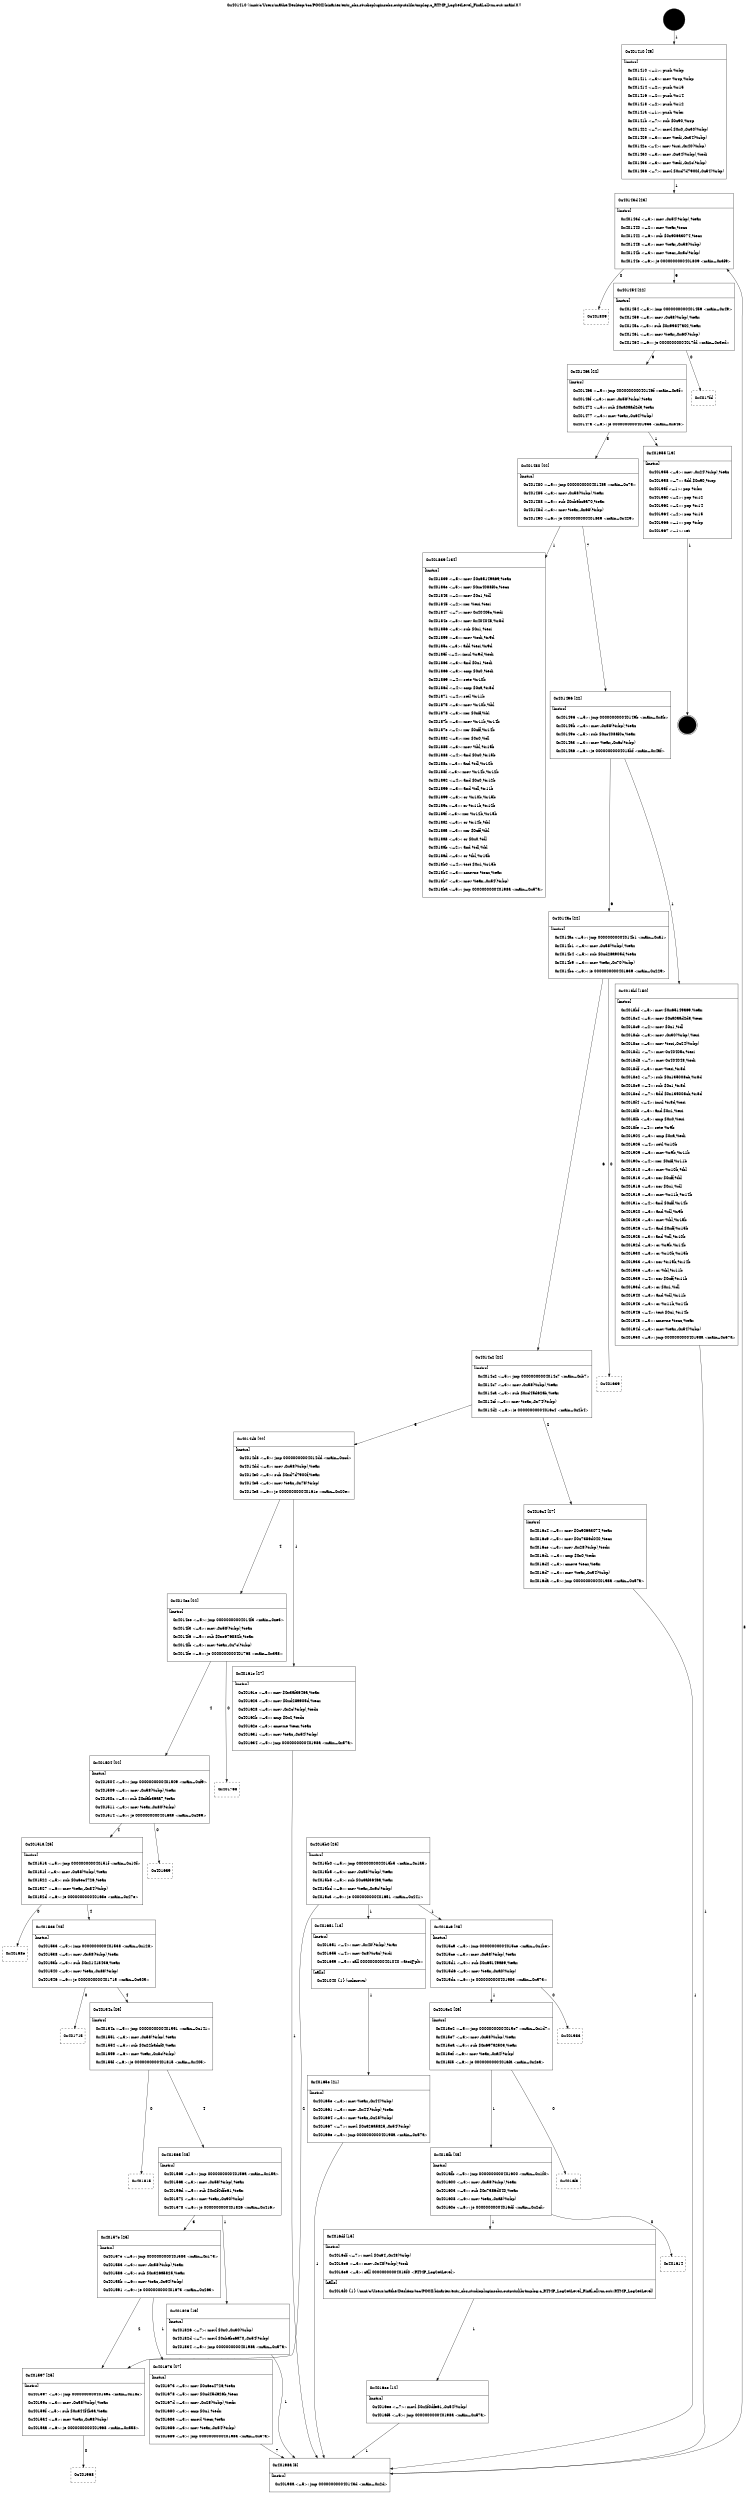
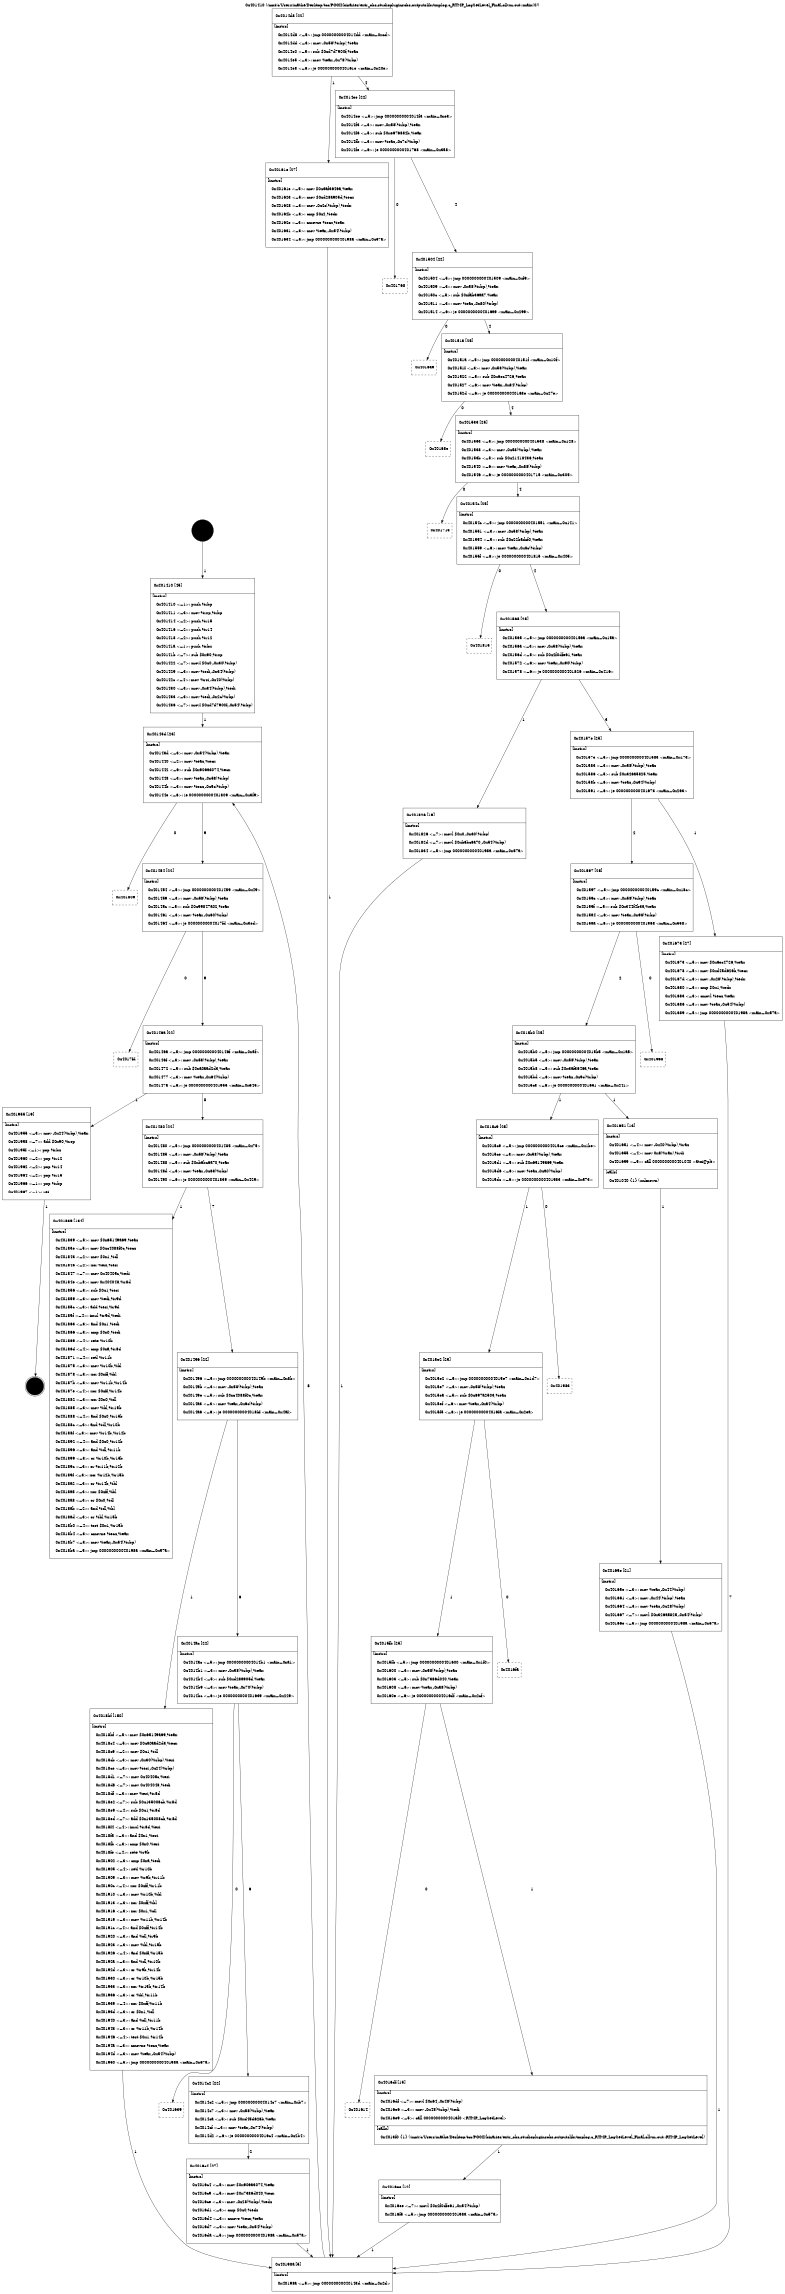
(414, 1424) -> none
(301, 2210) -> (603, 977)
